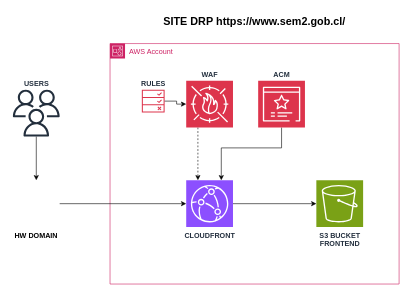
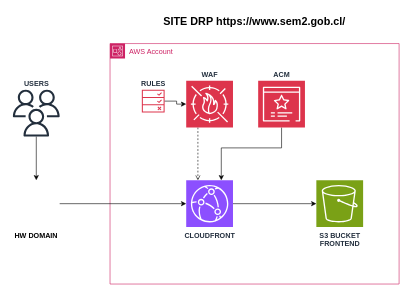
(198, 174) -> (198, 176)
